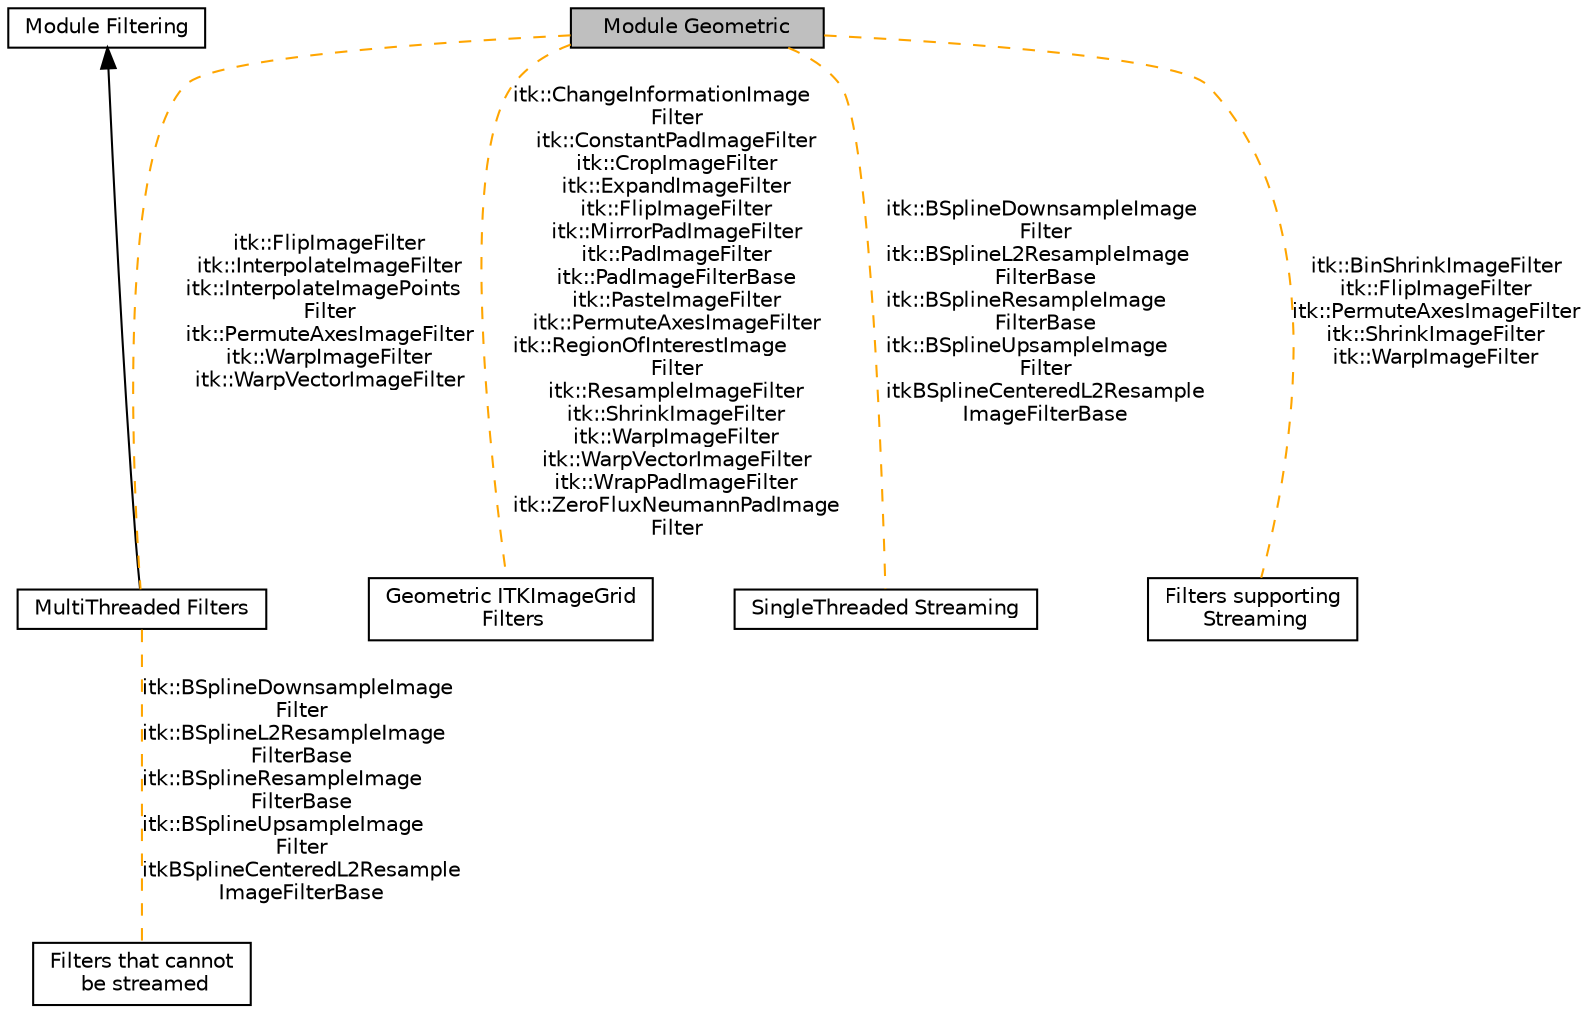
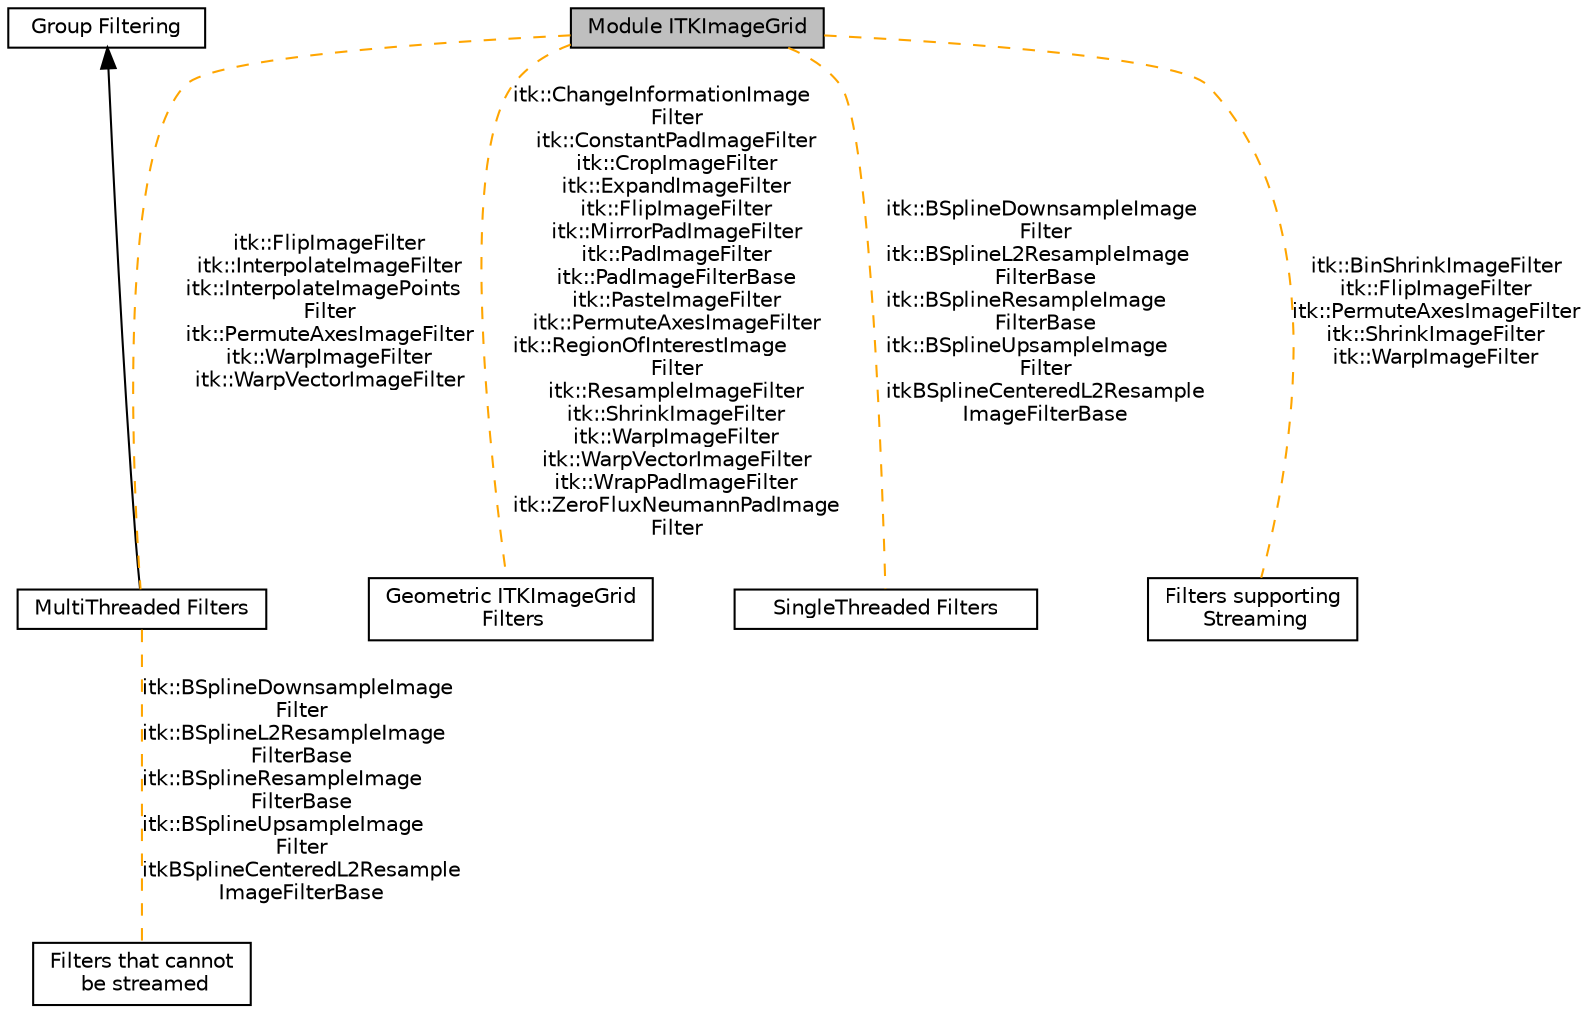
(107, 28) -> (107, 28)
(697, 28) -> (697, 28)
(886, 609) -> (886, 609)
